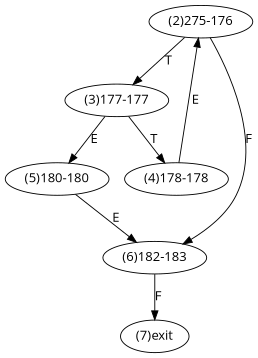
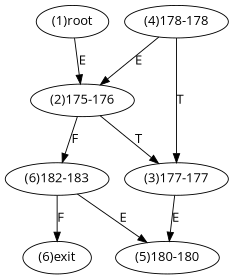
none -> (73, 22)
(201, 22) -> (82, 100)
(144, 136) -> (176, 96)
(102, 216) -> (108, 216)
(155, 336) -> (57, 258)
